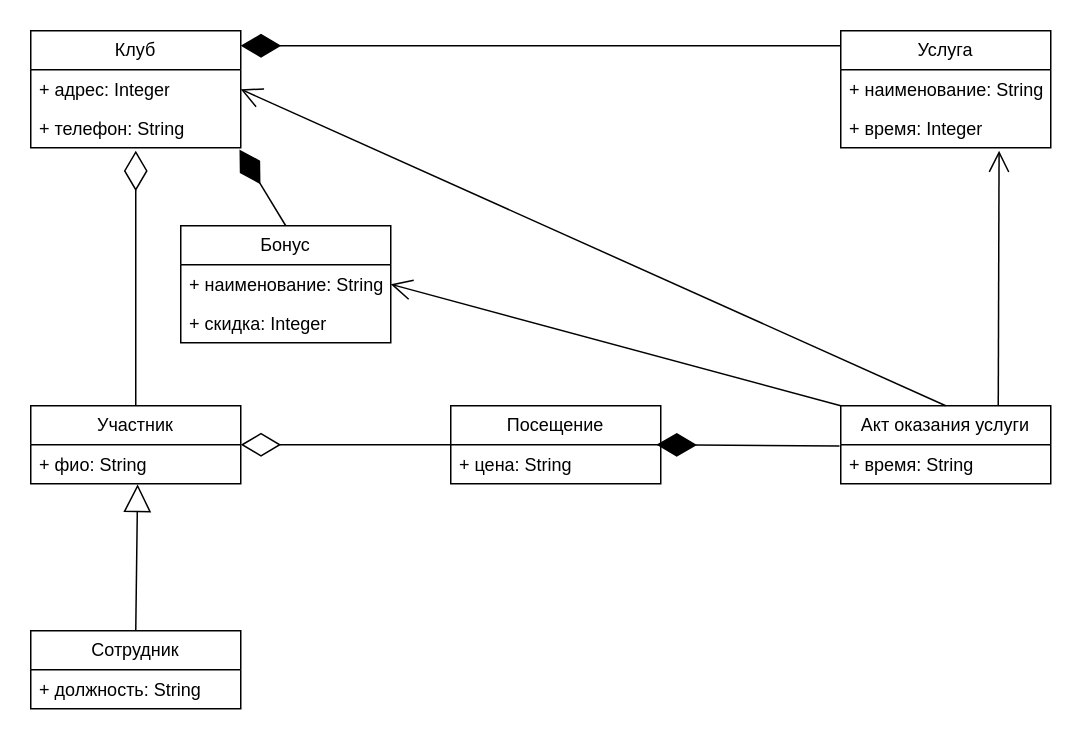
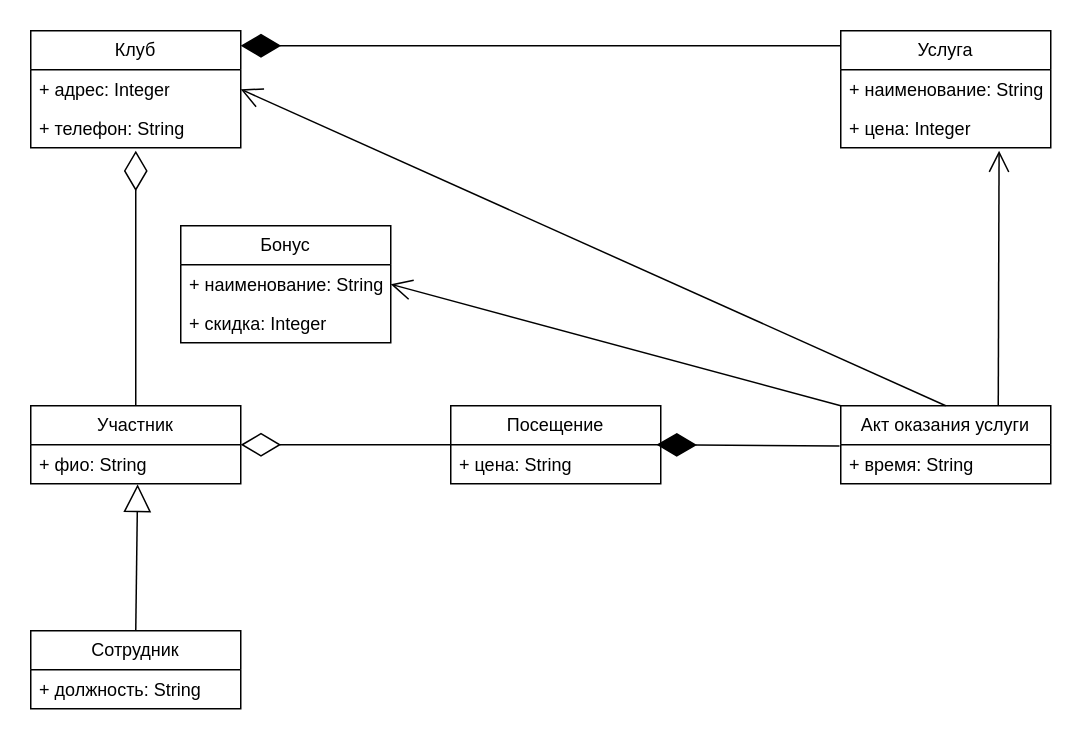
(923, 130) -> (918, 130)
(272, 203) -> none
